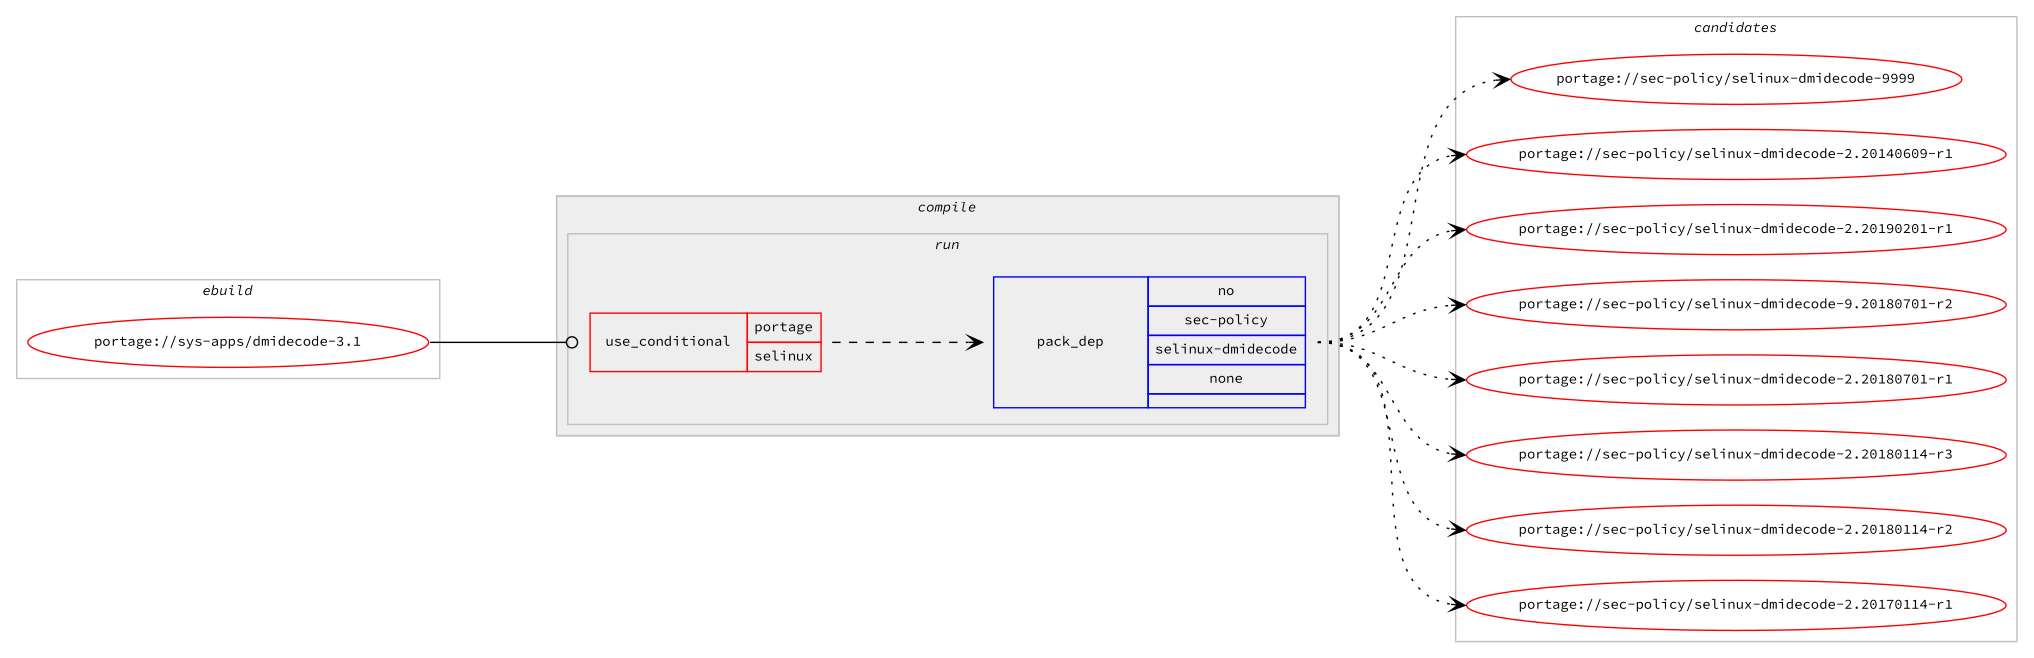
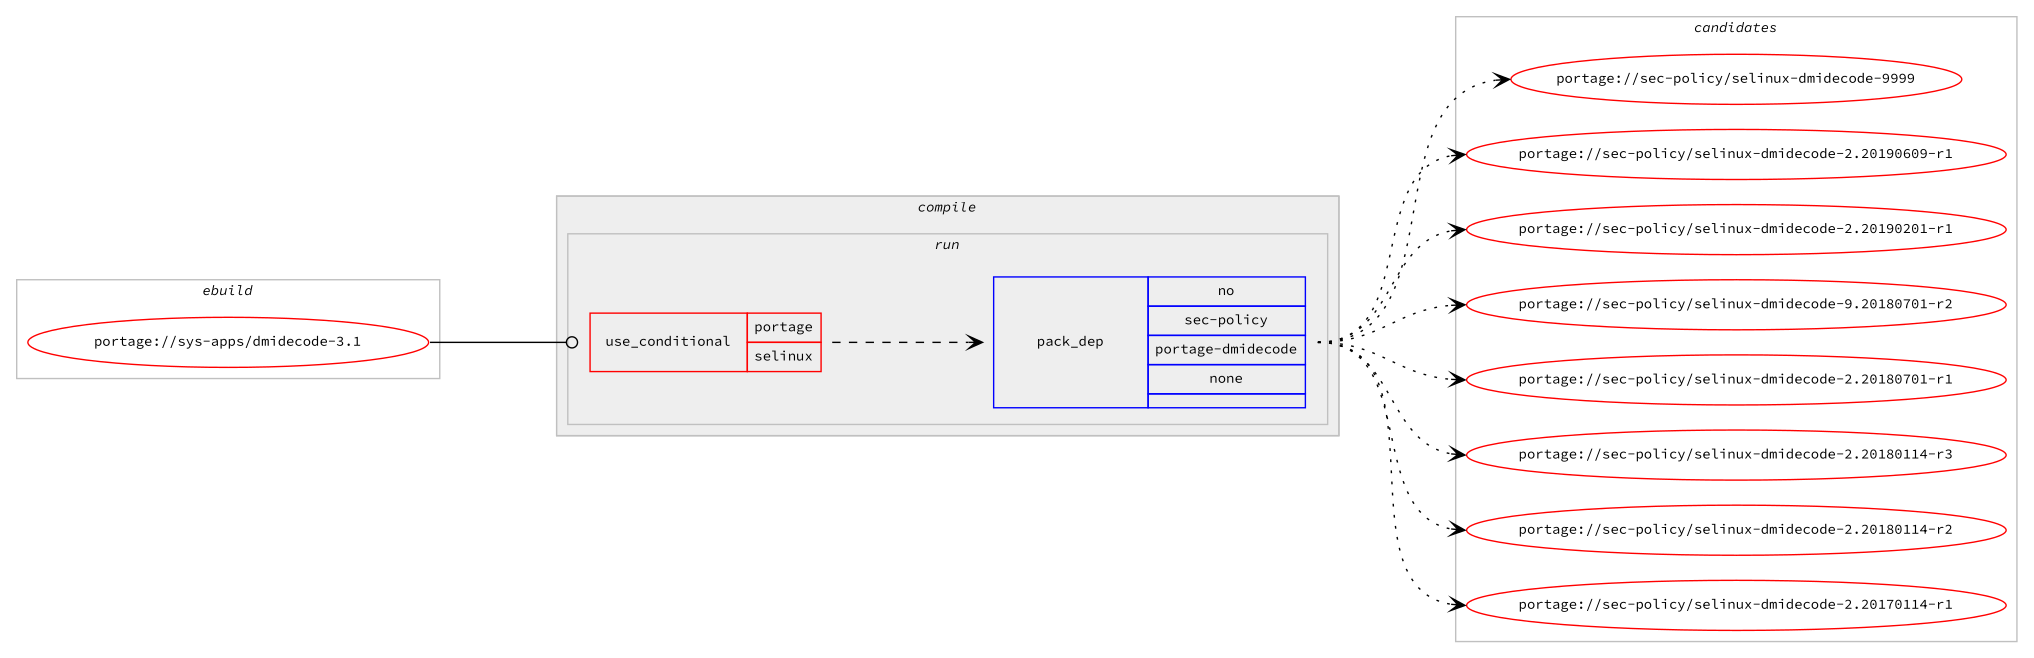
(1736, 154) -> (1736, 154)
(1227, 349) -> (1227, 349)
